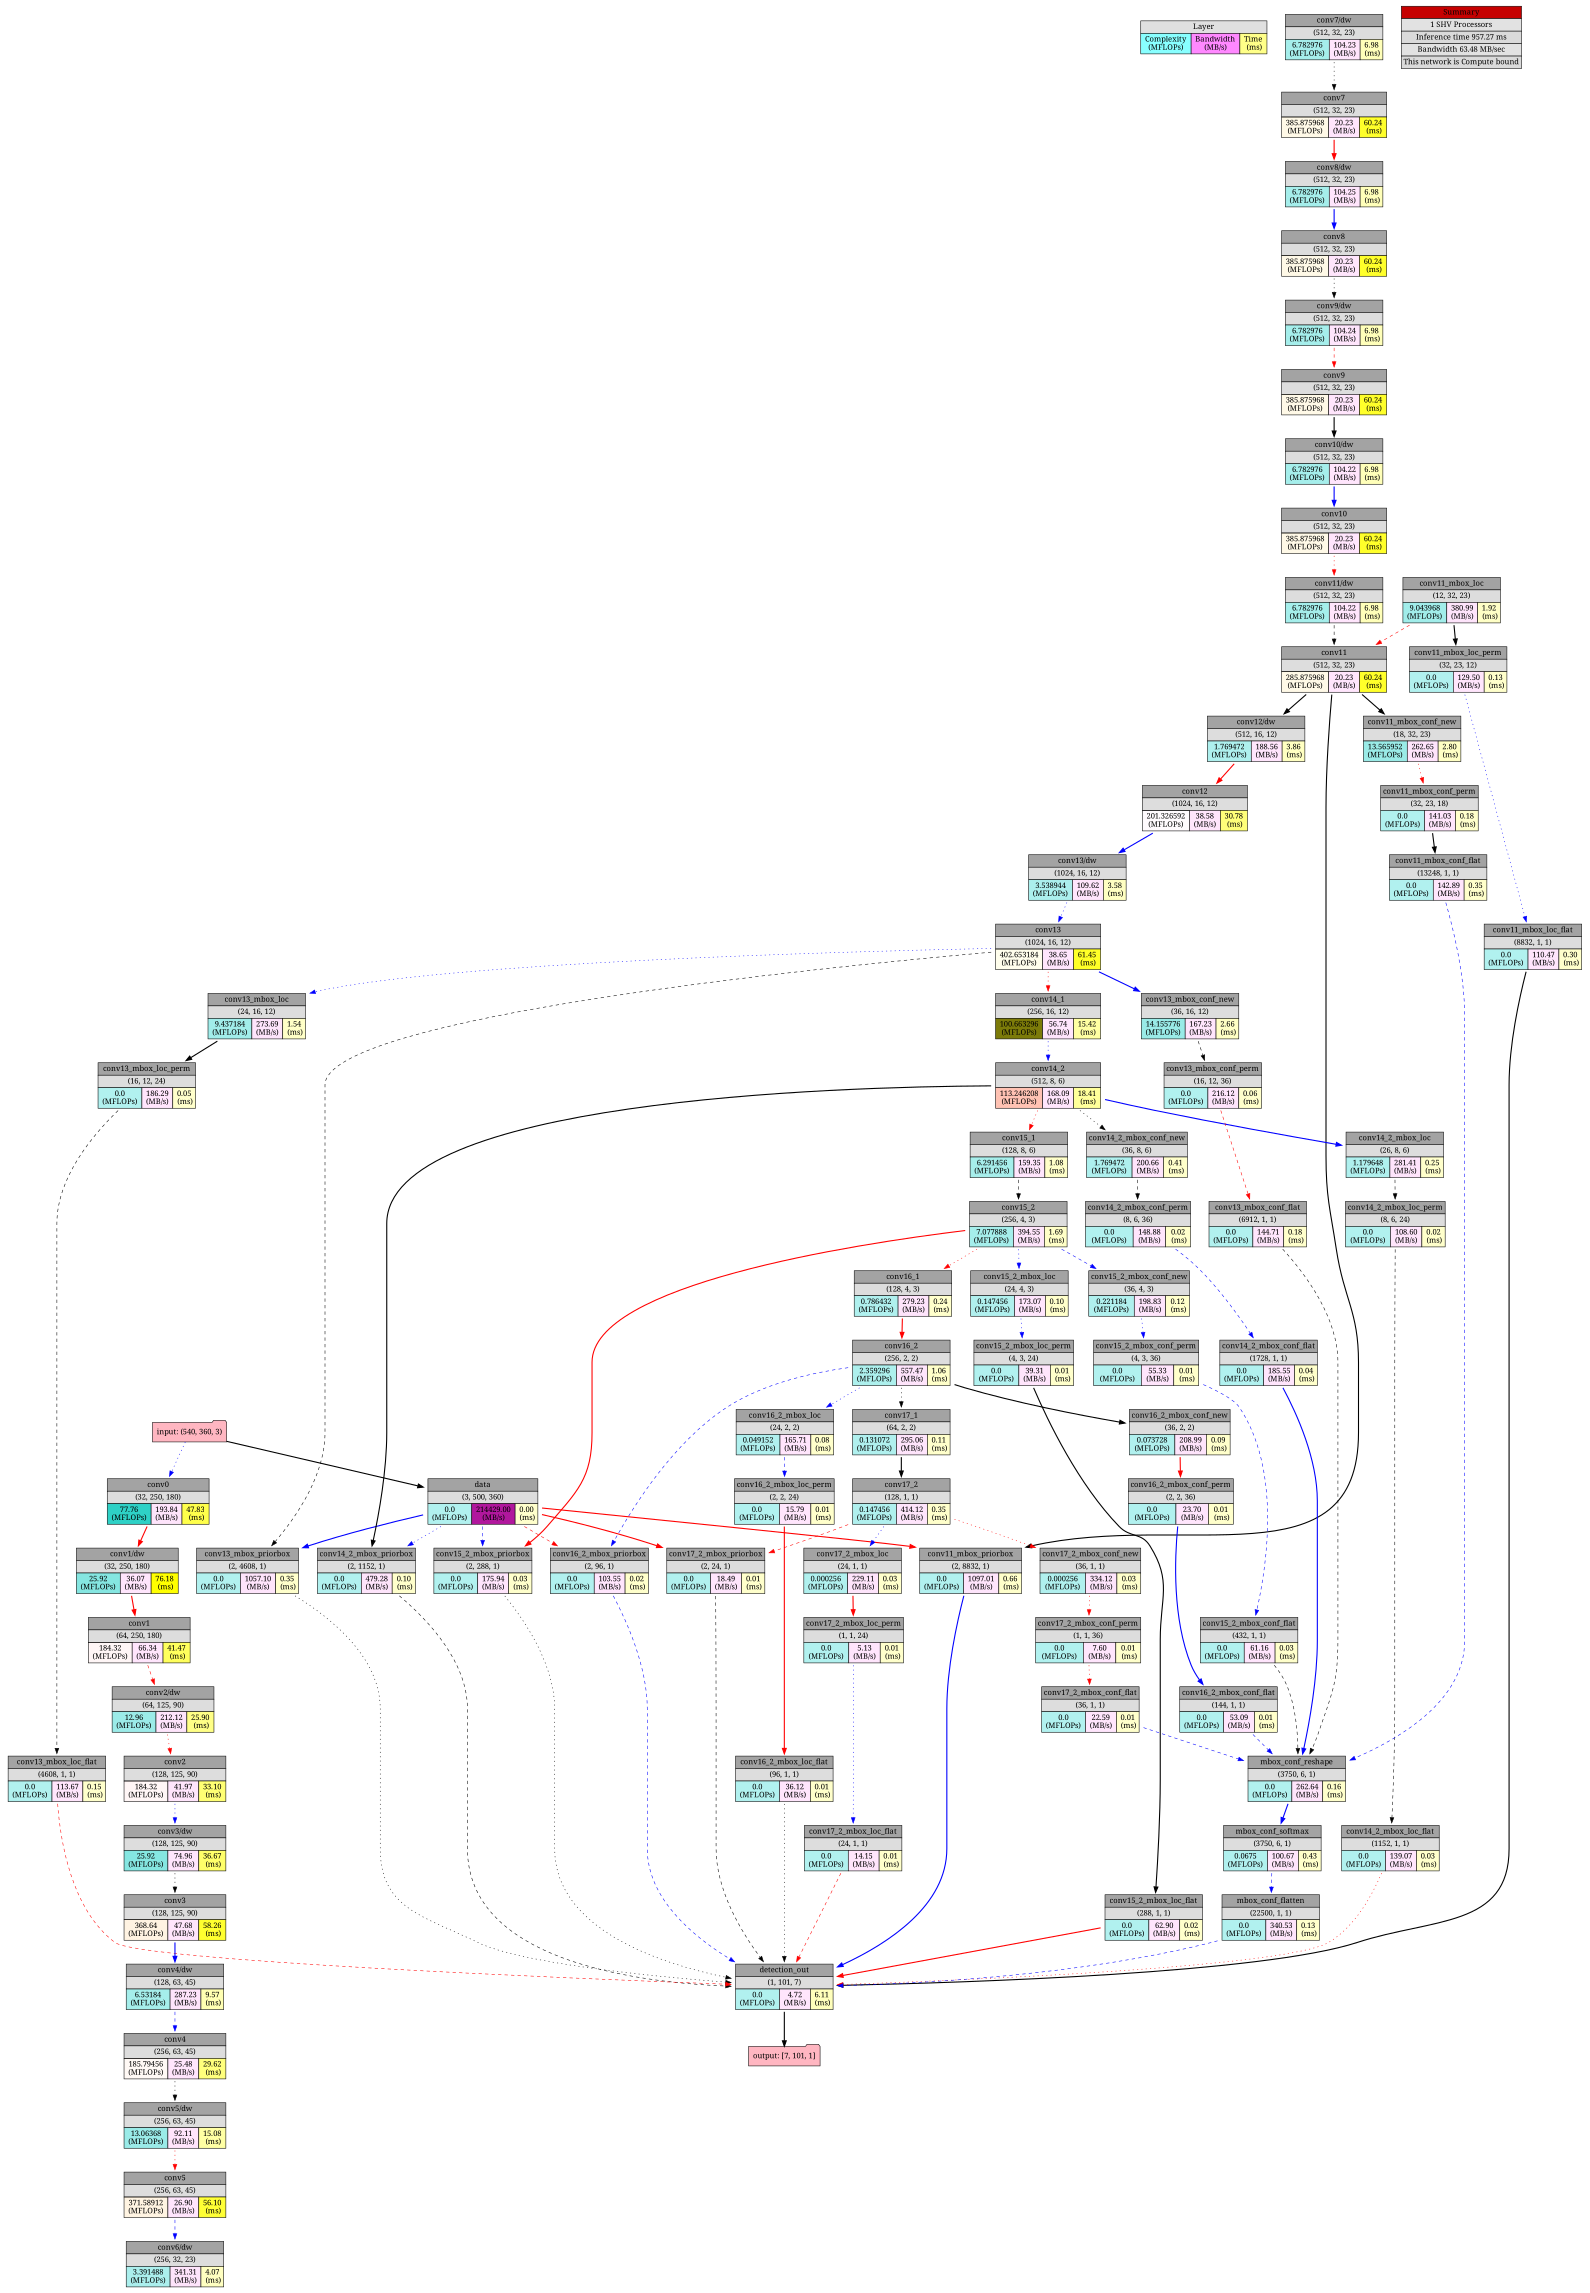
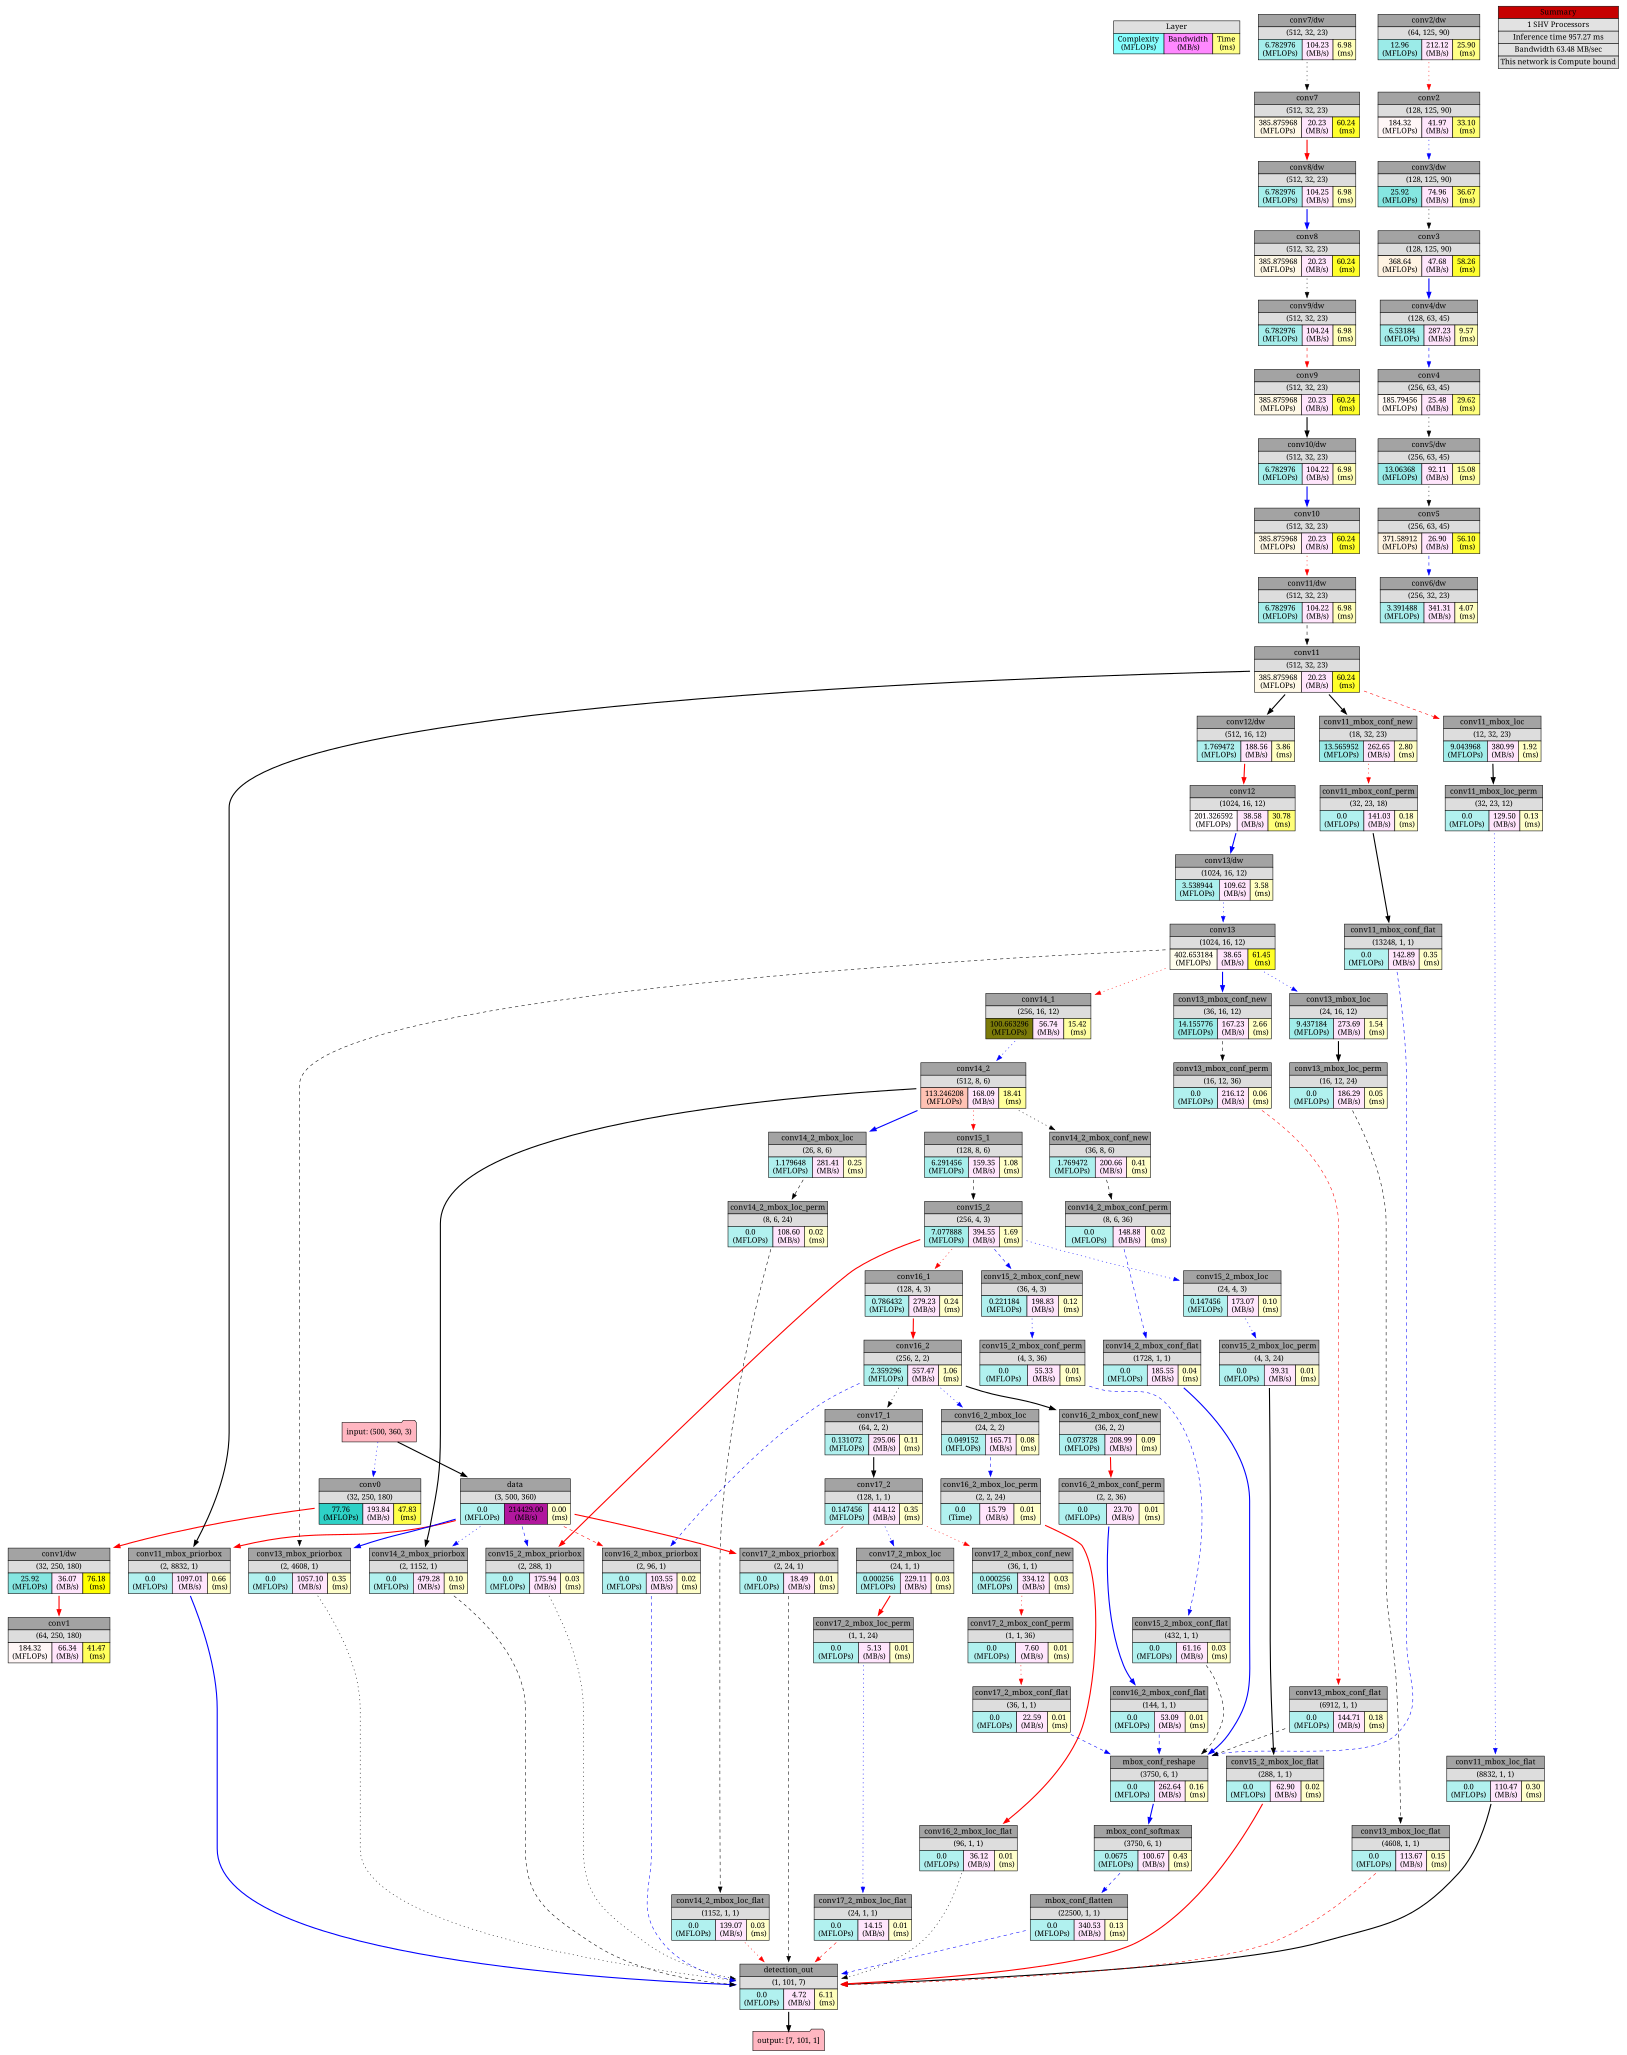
(1395, 633) -> (1399, 704)
(1305, 678) -> (1278, 678)
(190, 1432) -> (379, 1432)
(757, 1518) -> (960, 1518)
(150, 1672) -> none
(175, 2157) -> (1429, 493)
